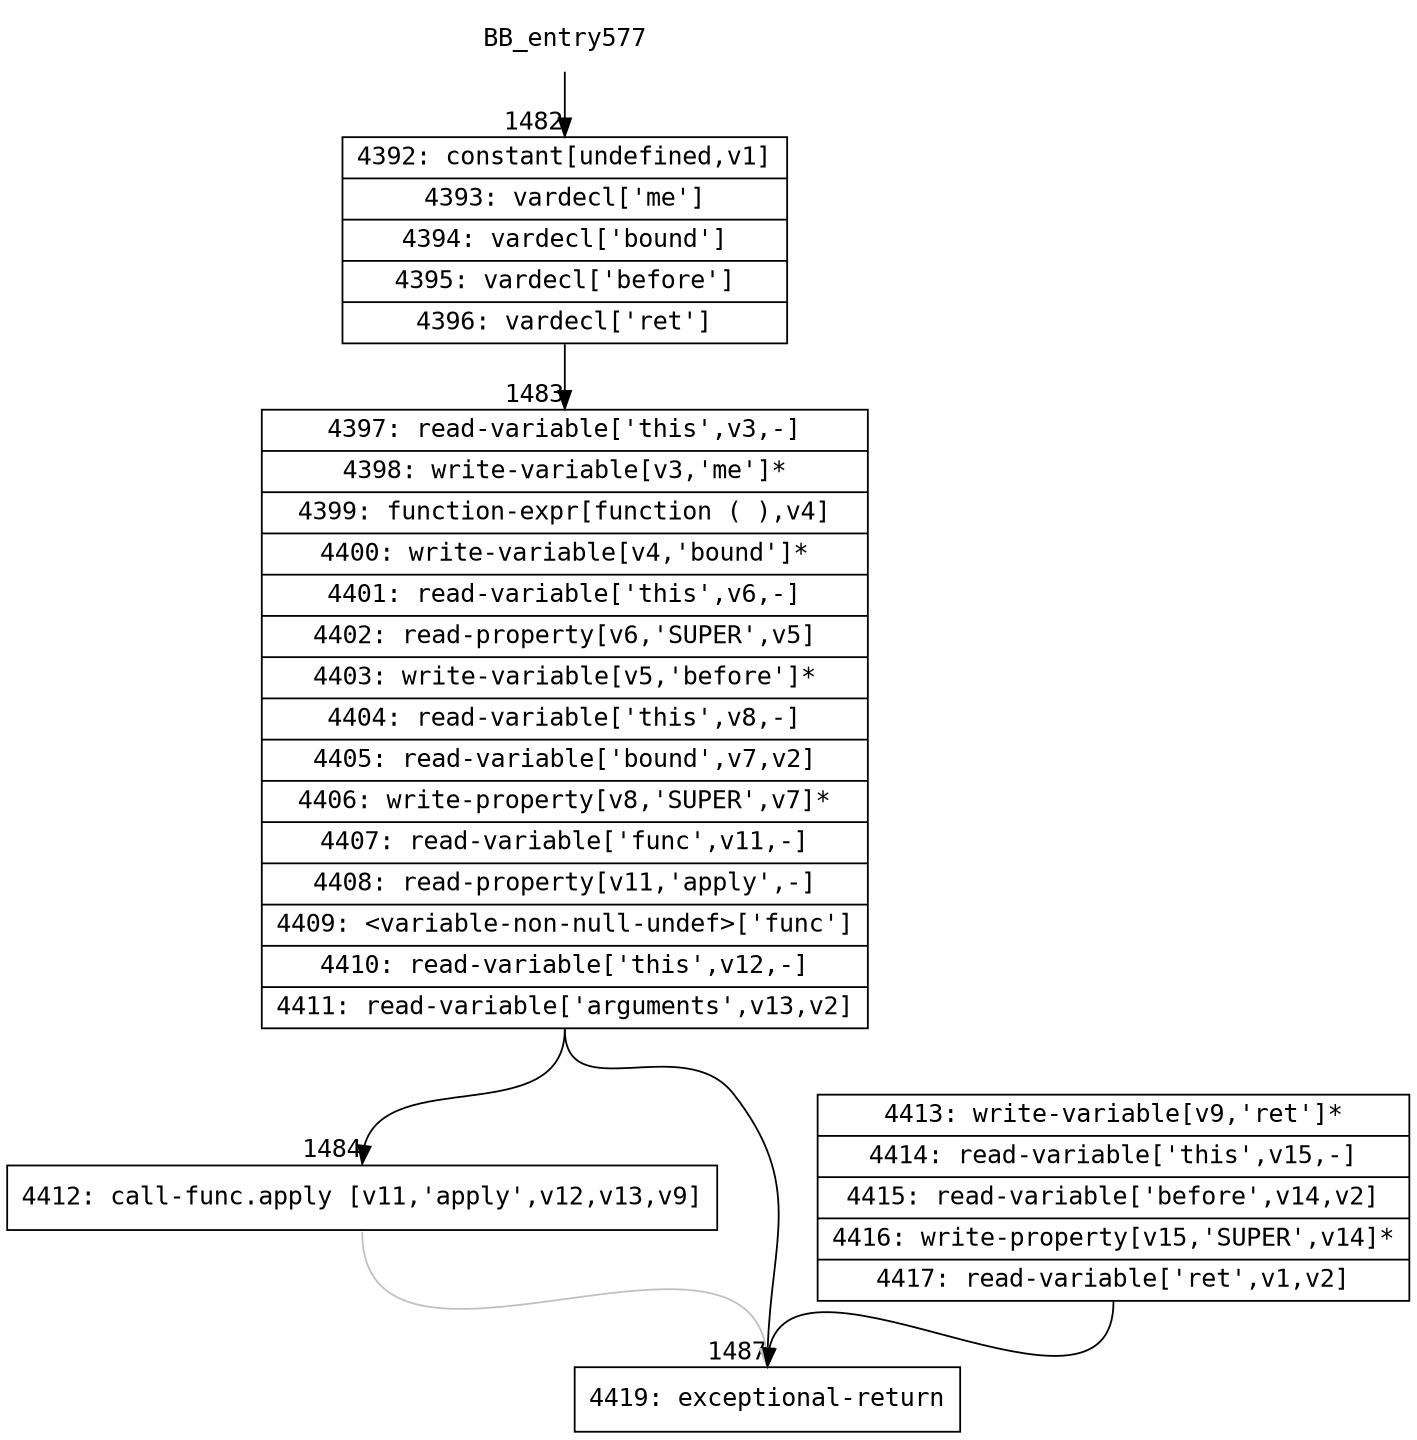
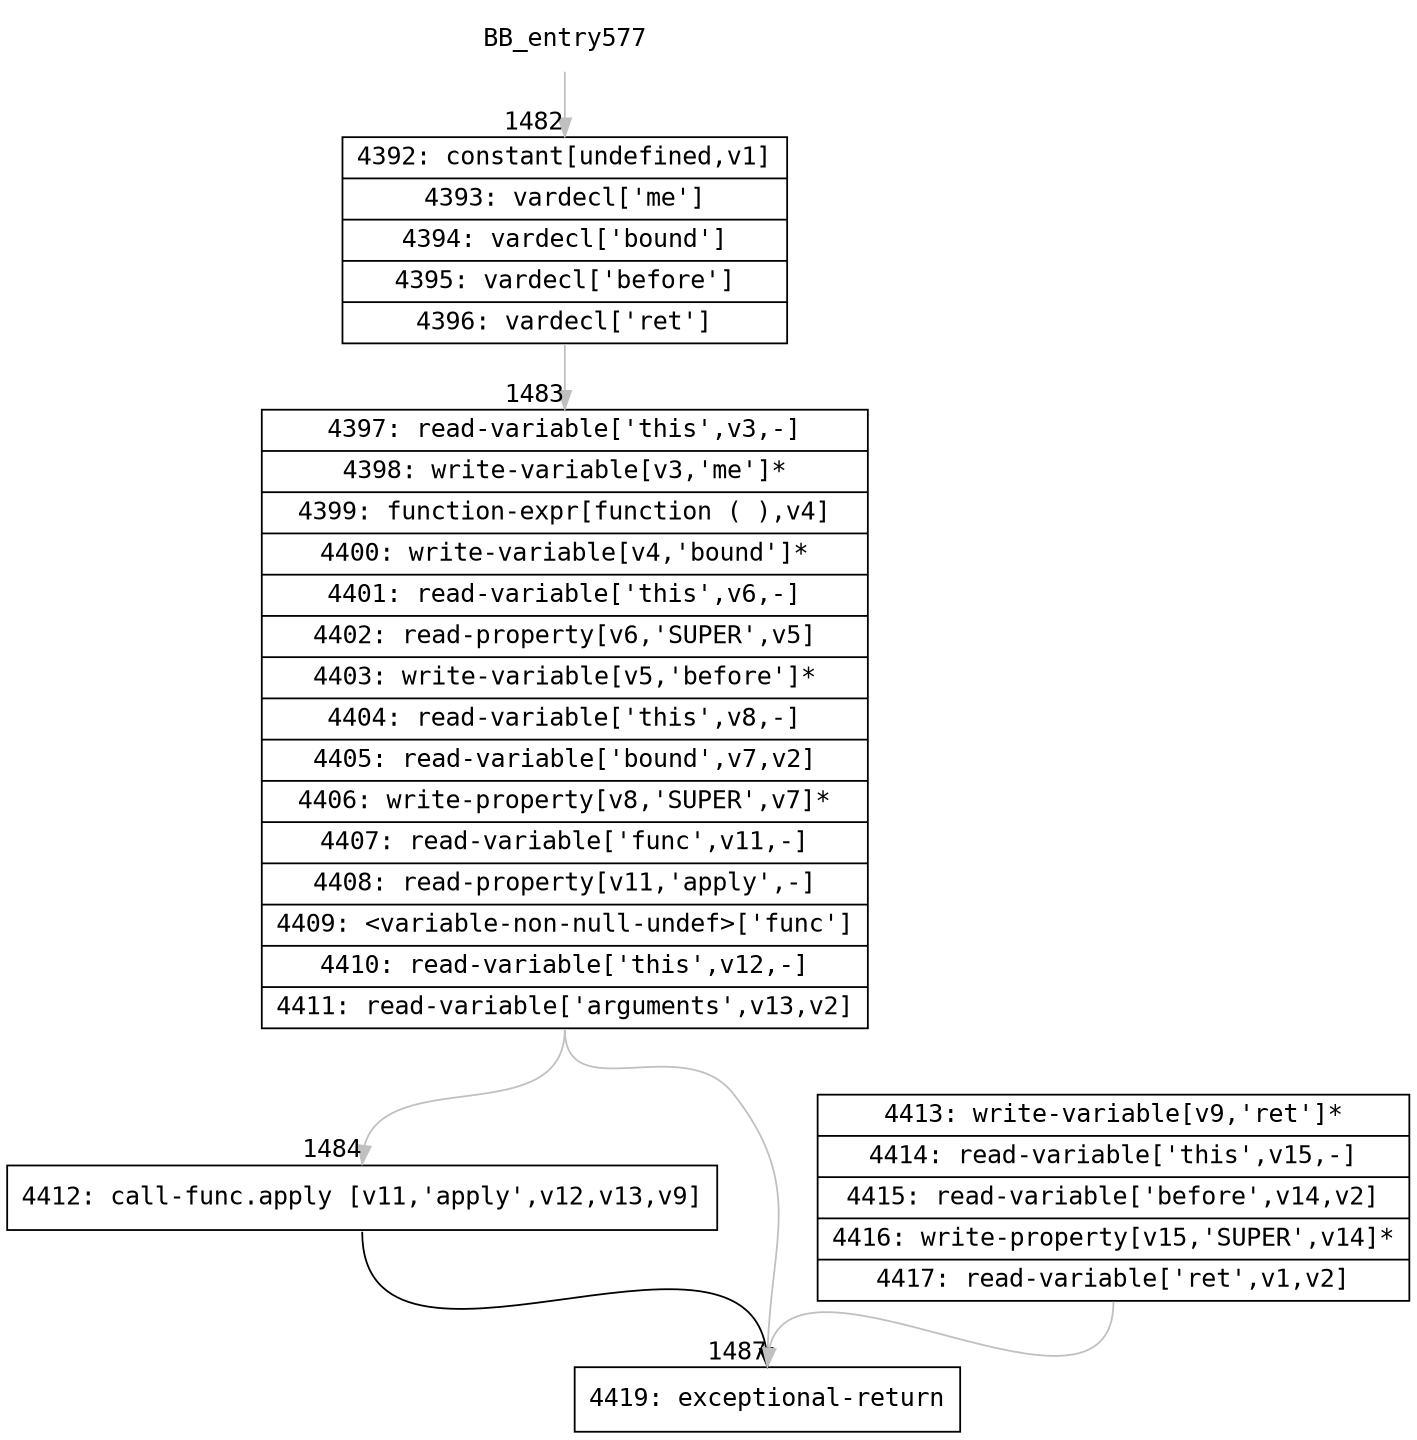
(565, 95) -> (565, 95)
(565, 367) -> (565, 367)
(472, 1095) -> (472, 1095)
(752, 1121) -> (752, 1121)
(556, 1300) -> (556, 1300)
(949, 1336) -> (949, 1336)
